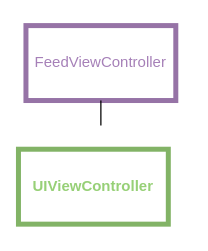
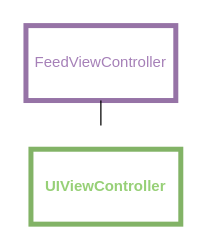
(93, 187) -> (106, 187)
